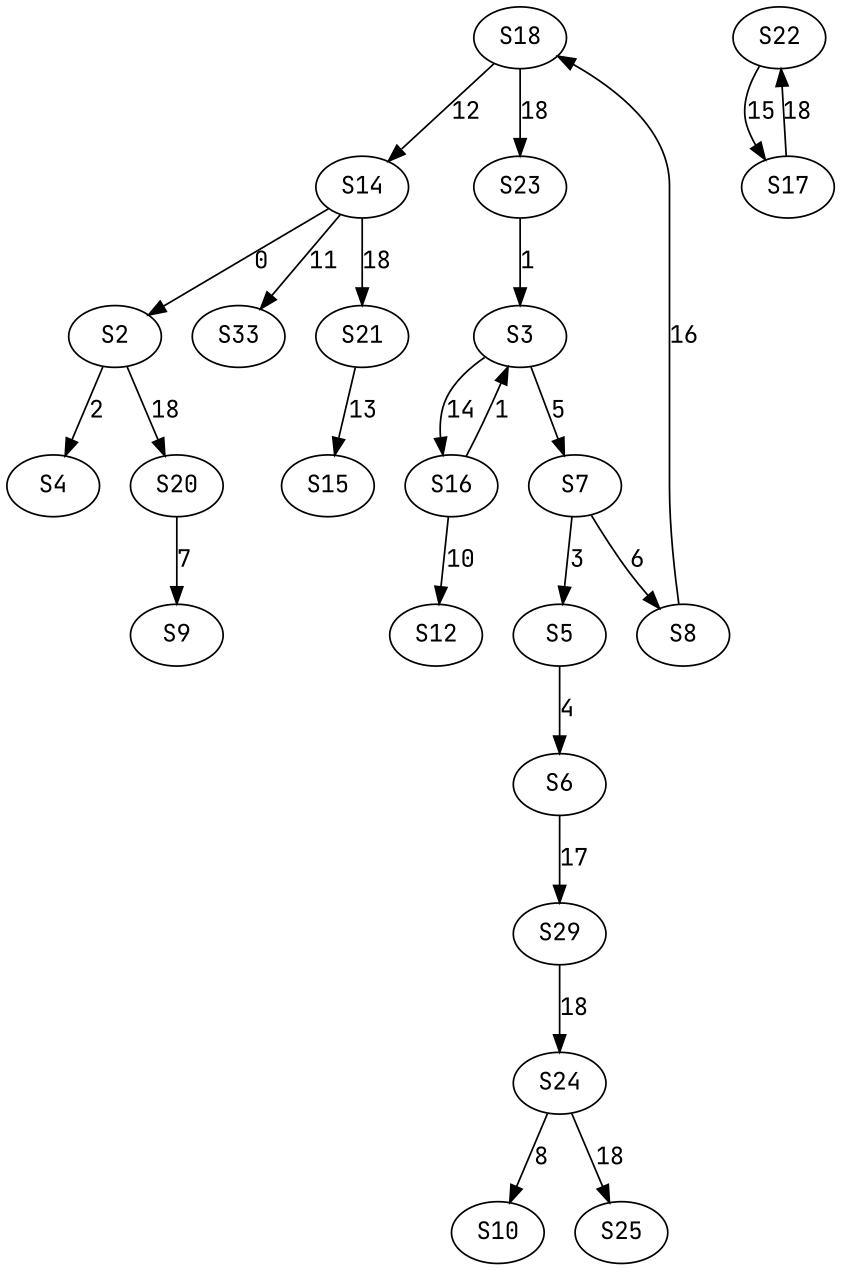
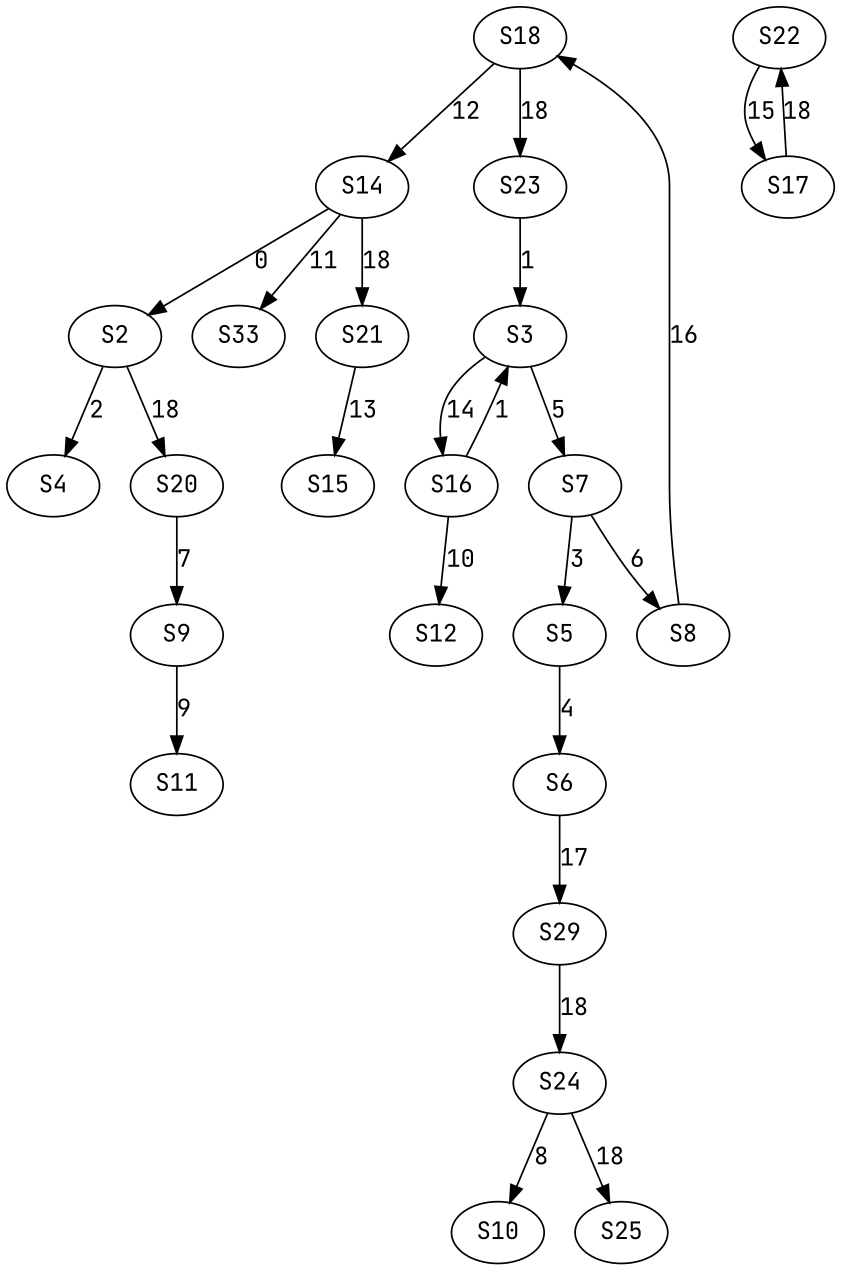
none -> (177, 785)
